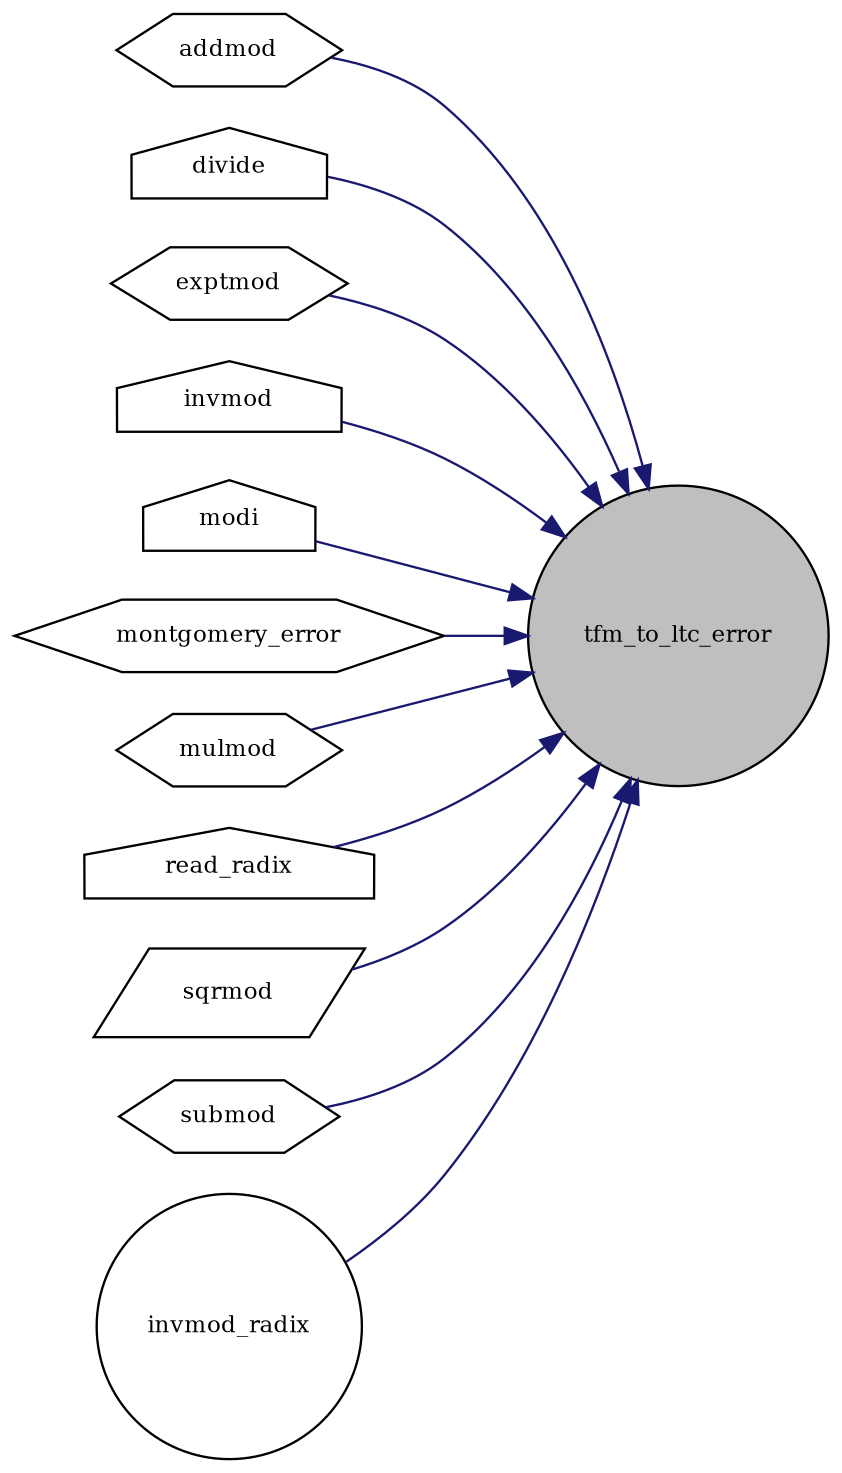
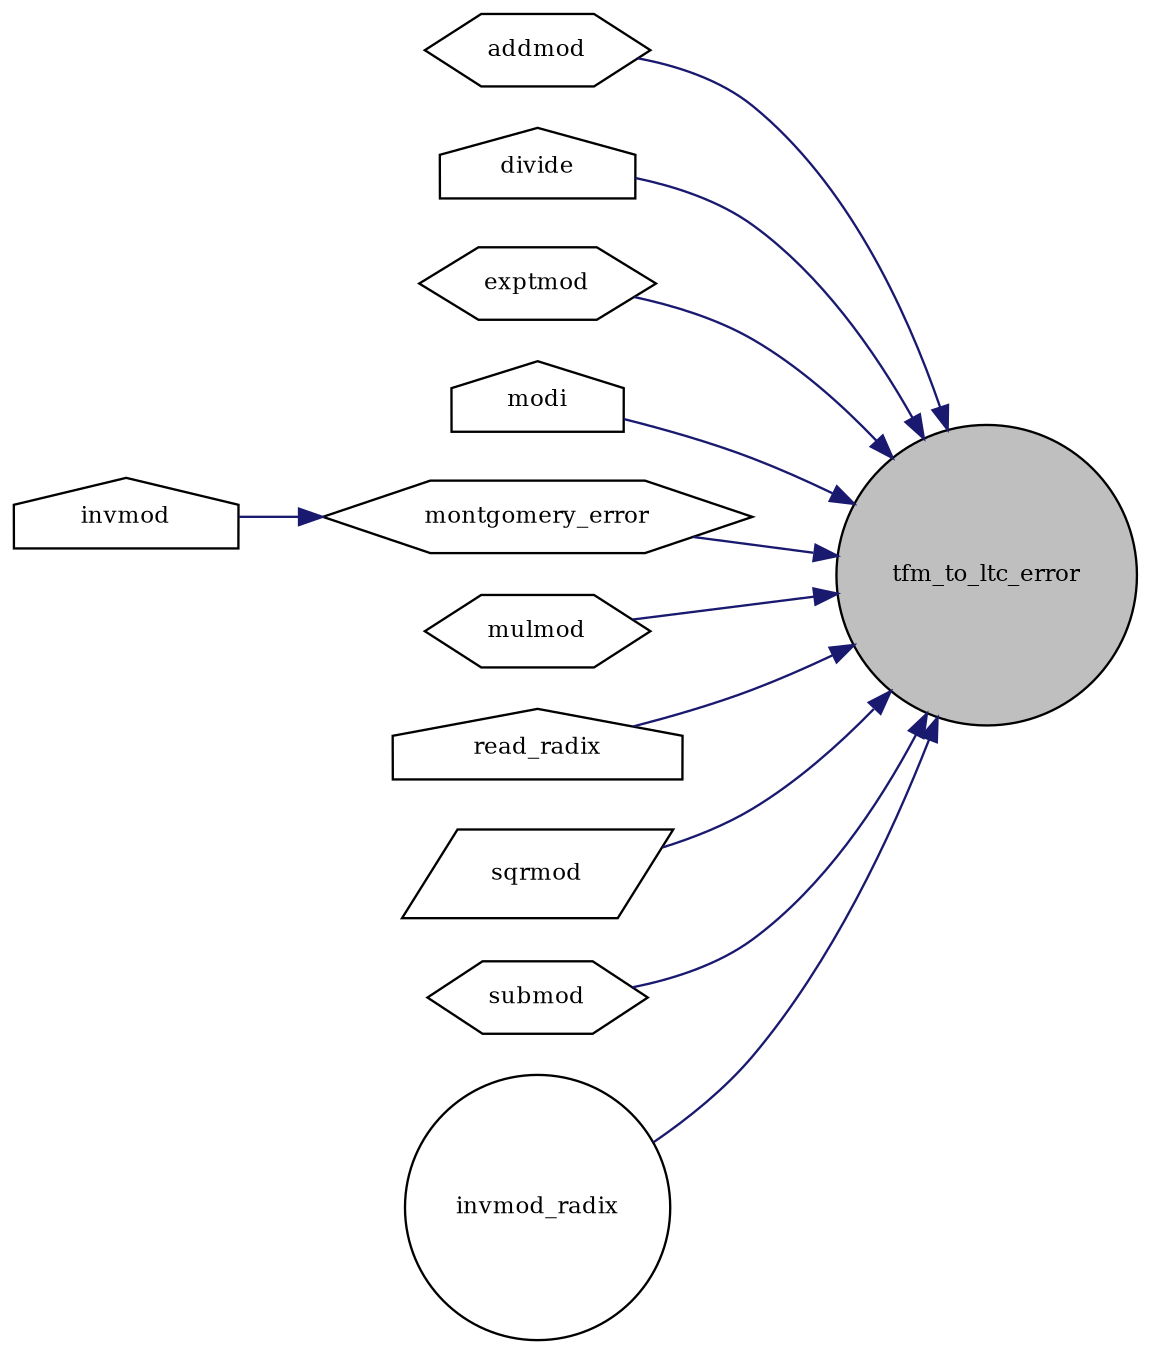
(449, 461) -> (269, 517)
